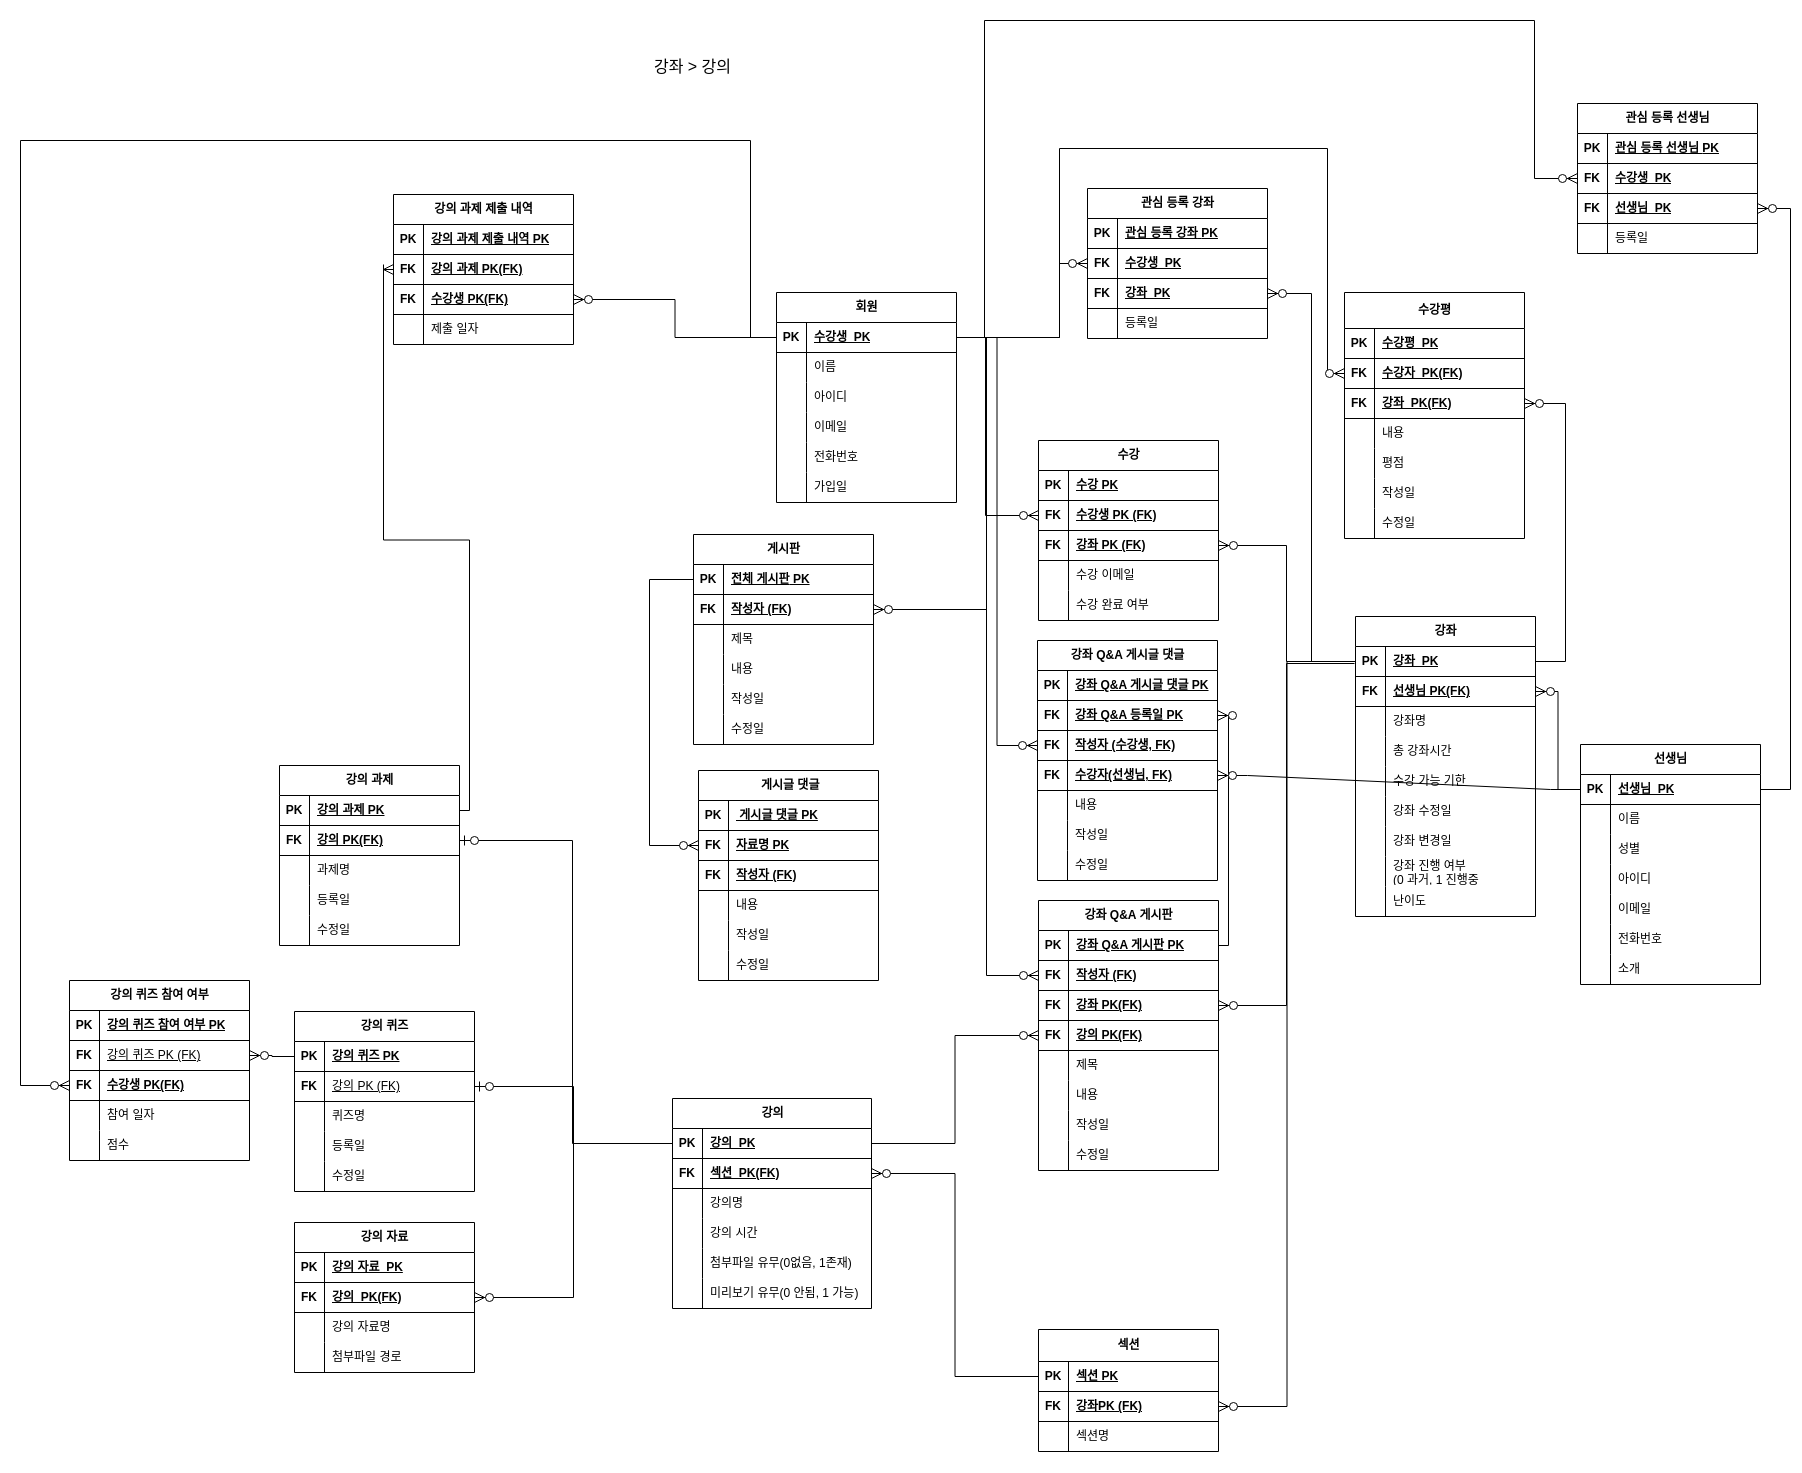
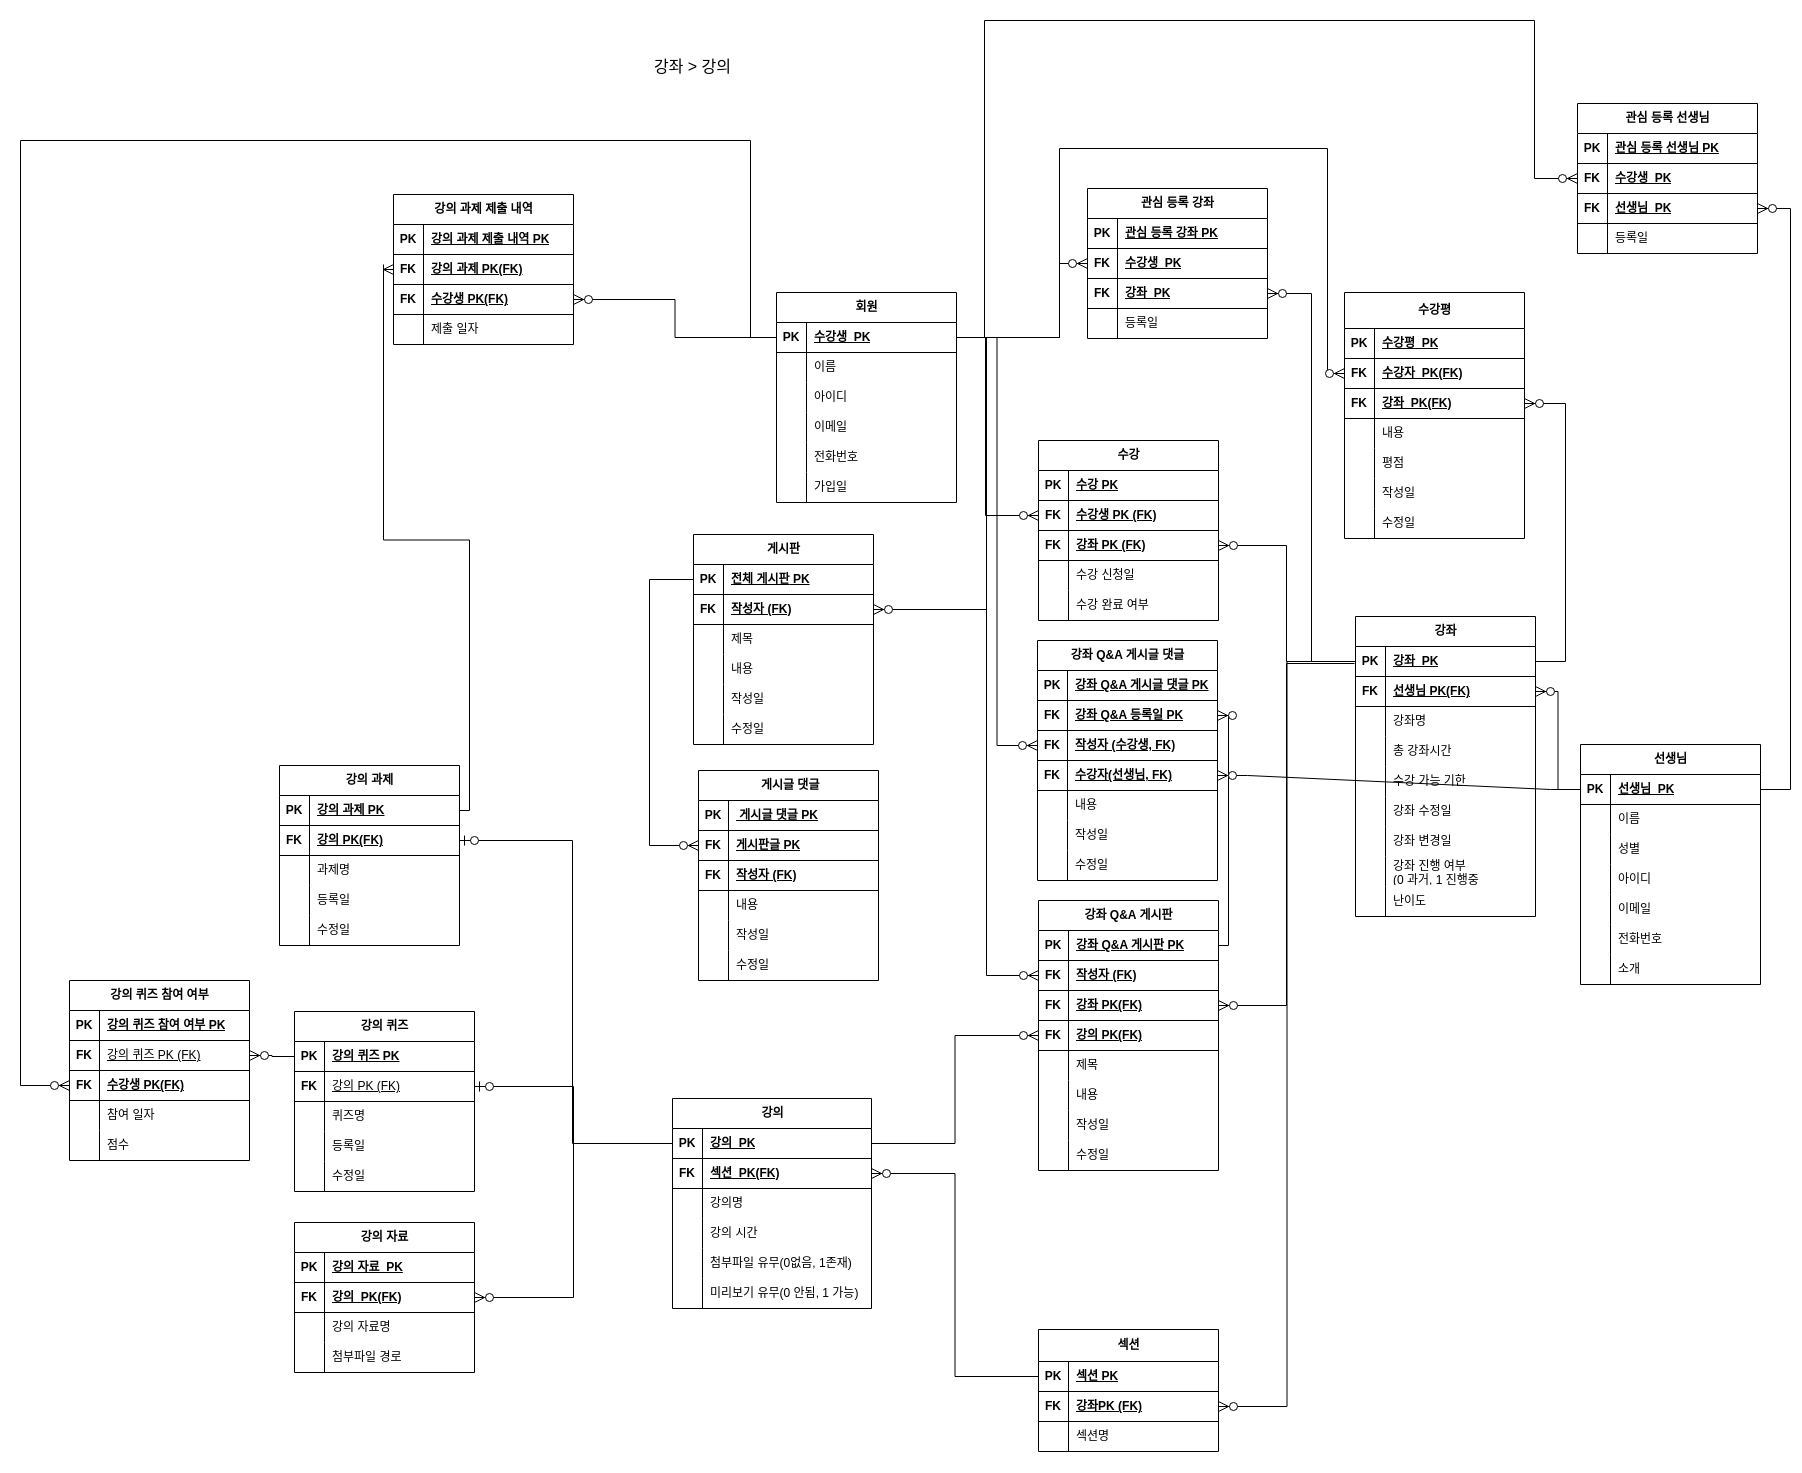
(1108, 576) -> (1108, 576)
(763, 846) -> (769, 846)
